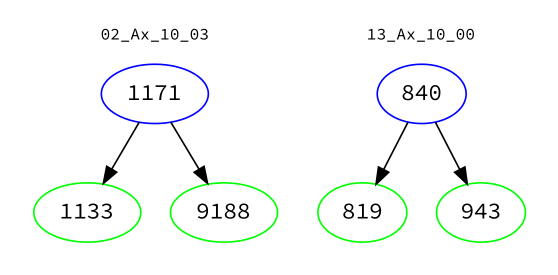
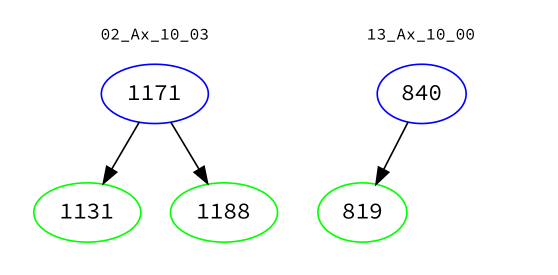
(87, 212) -> (87, 212)
(224, 212) -> (224, 212)
(481, 212) -> none
